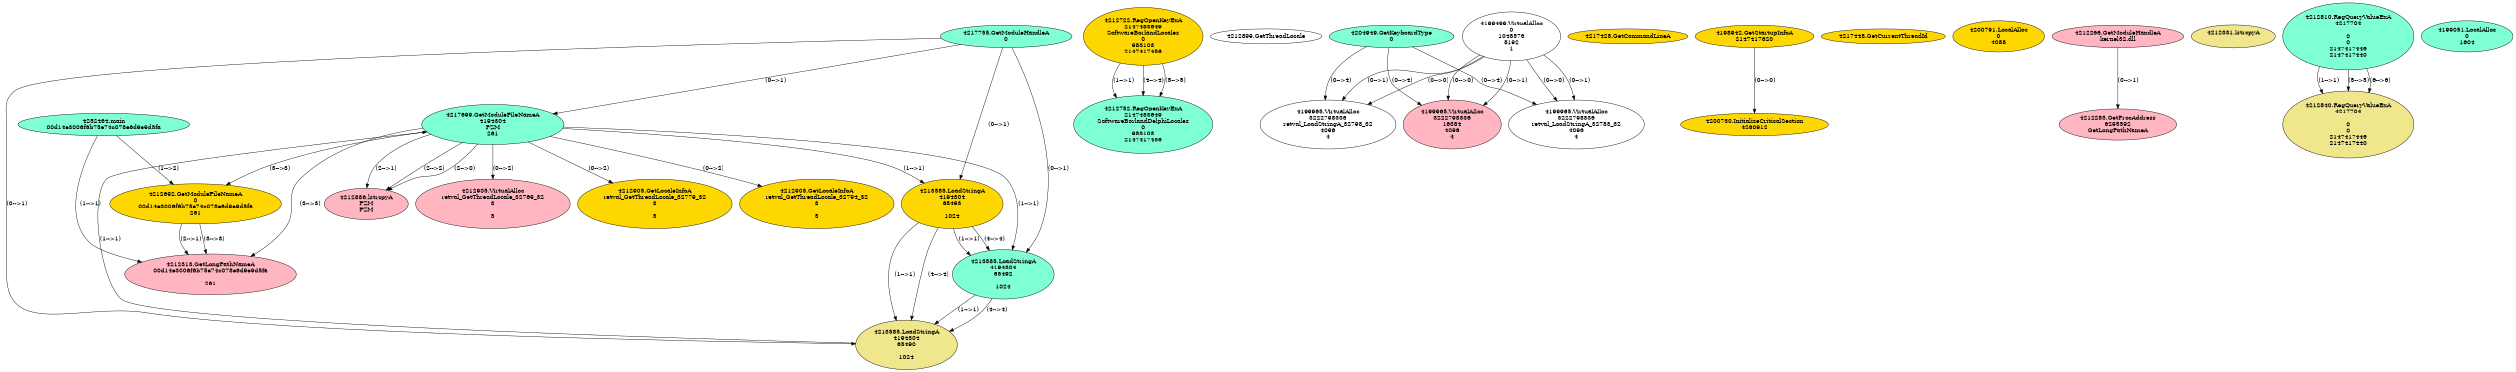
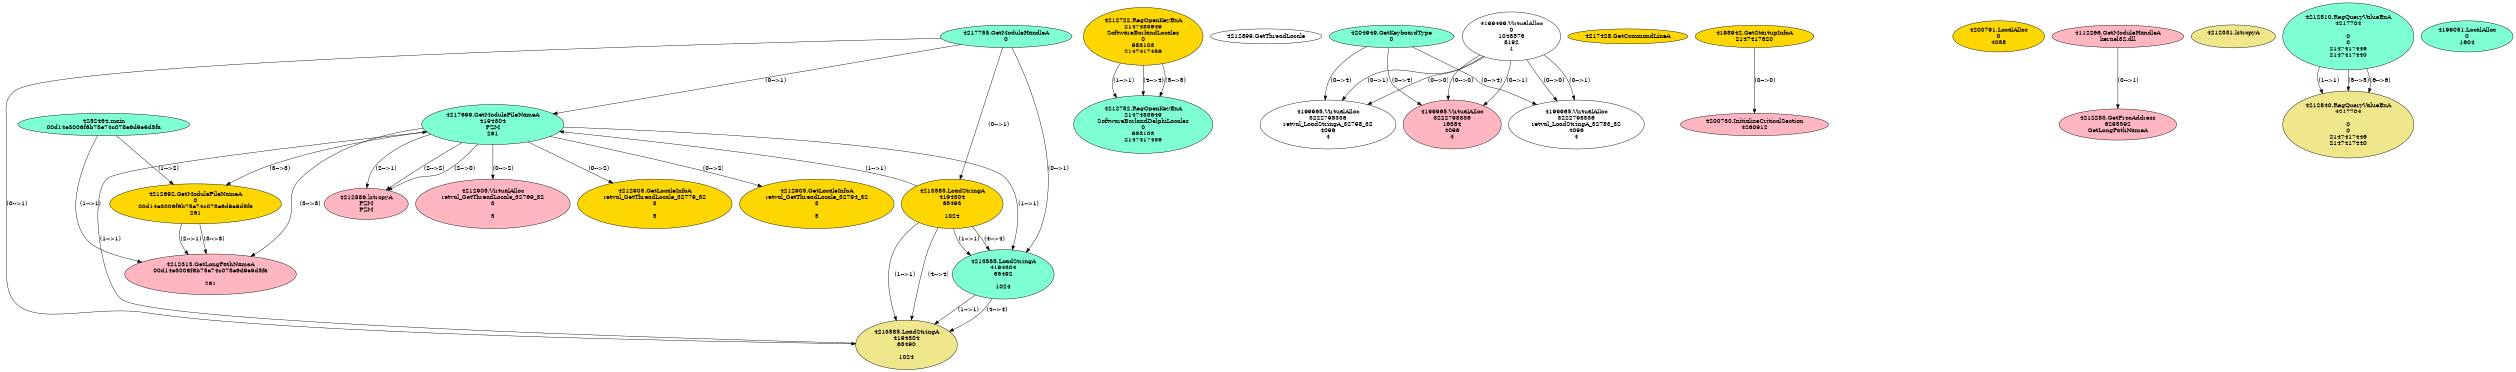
(1883, 36) -> none
(2118, 36) -> (2118, 36)
(1755, 125) -> (1755, 125)
(744, 142) -> (742, 152)
